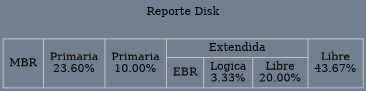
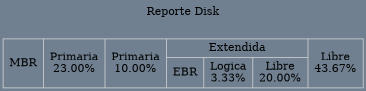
(74, 69) -> (74, 69)
